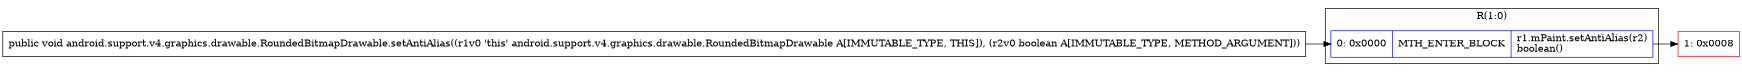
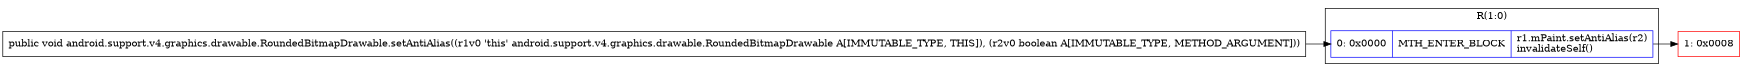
(1540, 49) -> (1555, 49)
